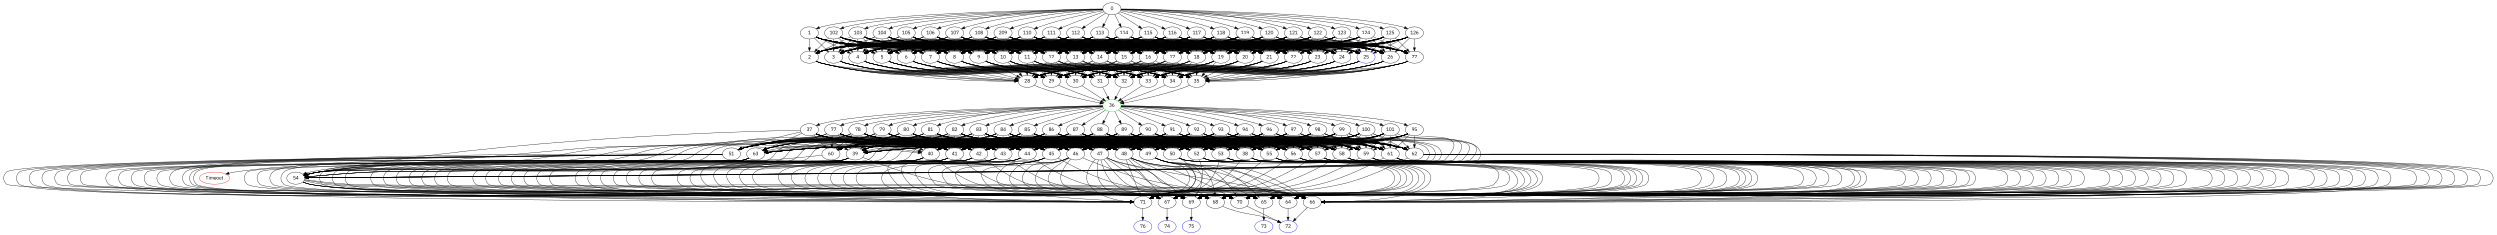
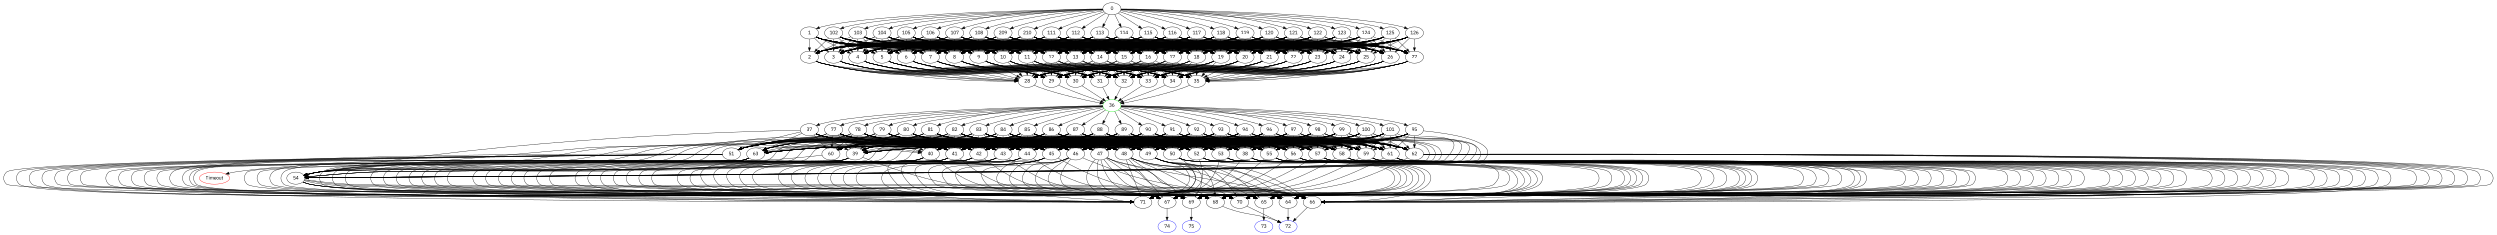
(1027, 33) -> (1027, 33)
(1366, 57) -> (1366, 57)
(577, 167) -> (936, 173)
(1143, 227) -> none
